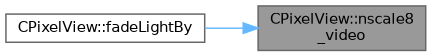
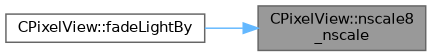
(342, 28) -> (342, 28)
